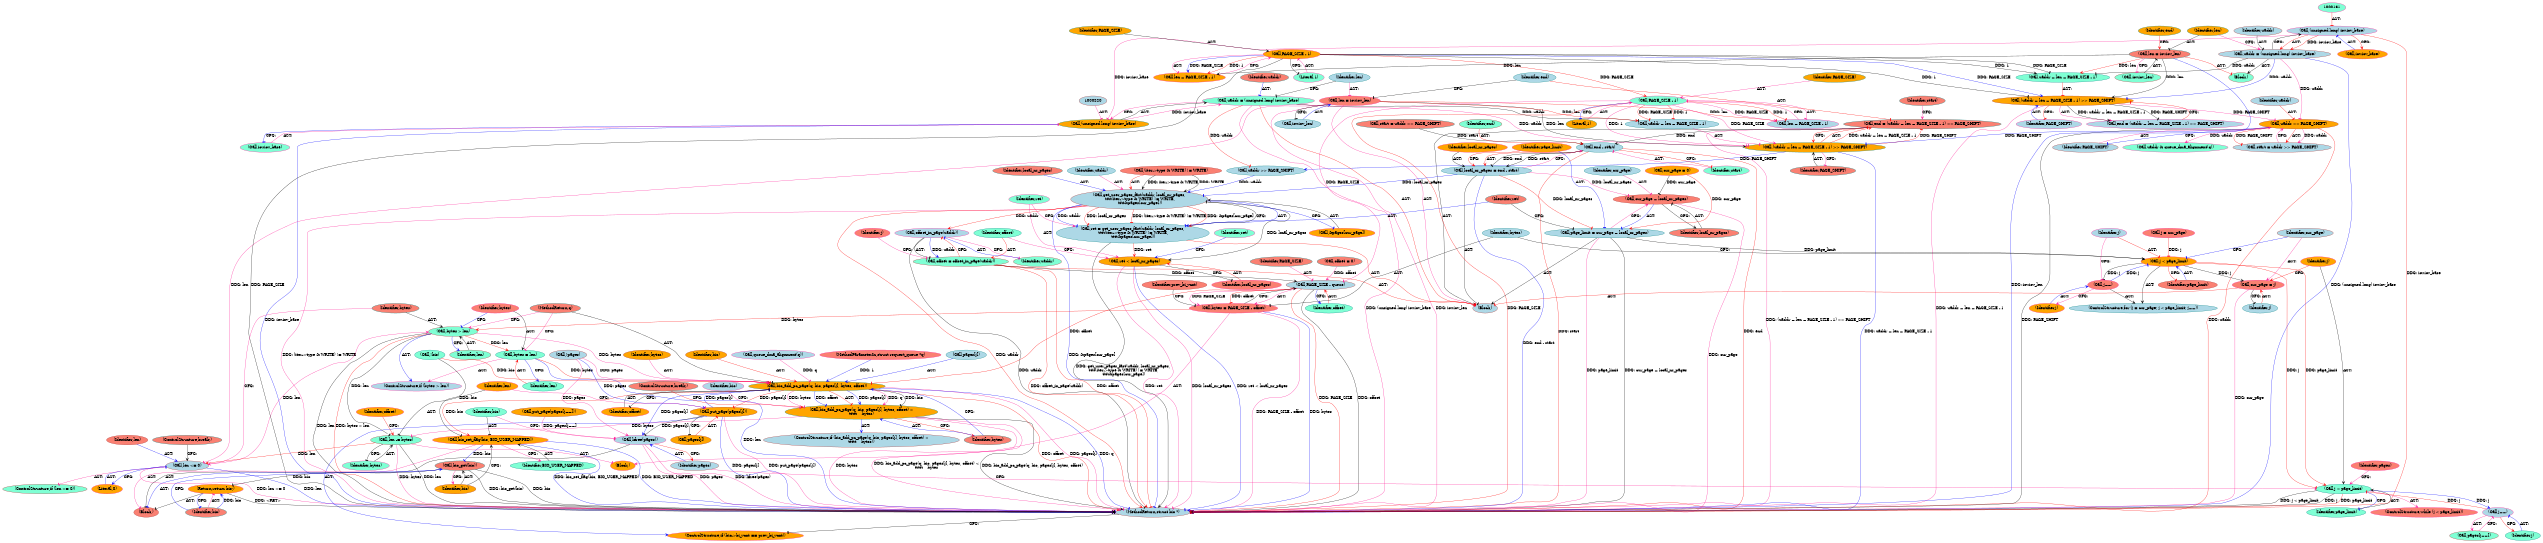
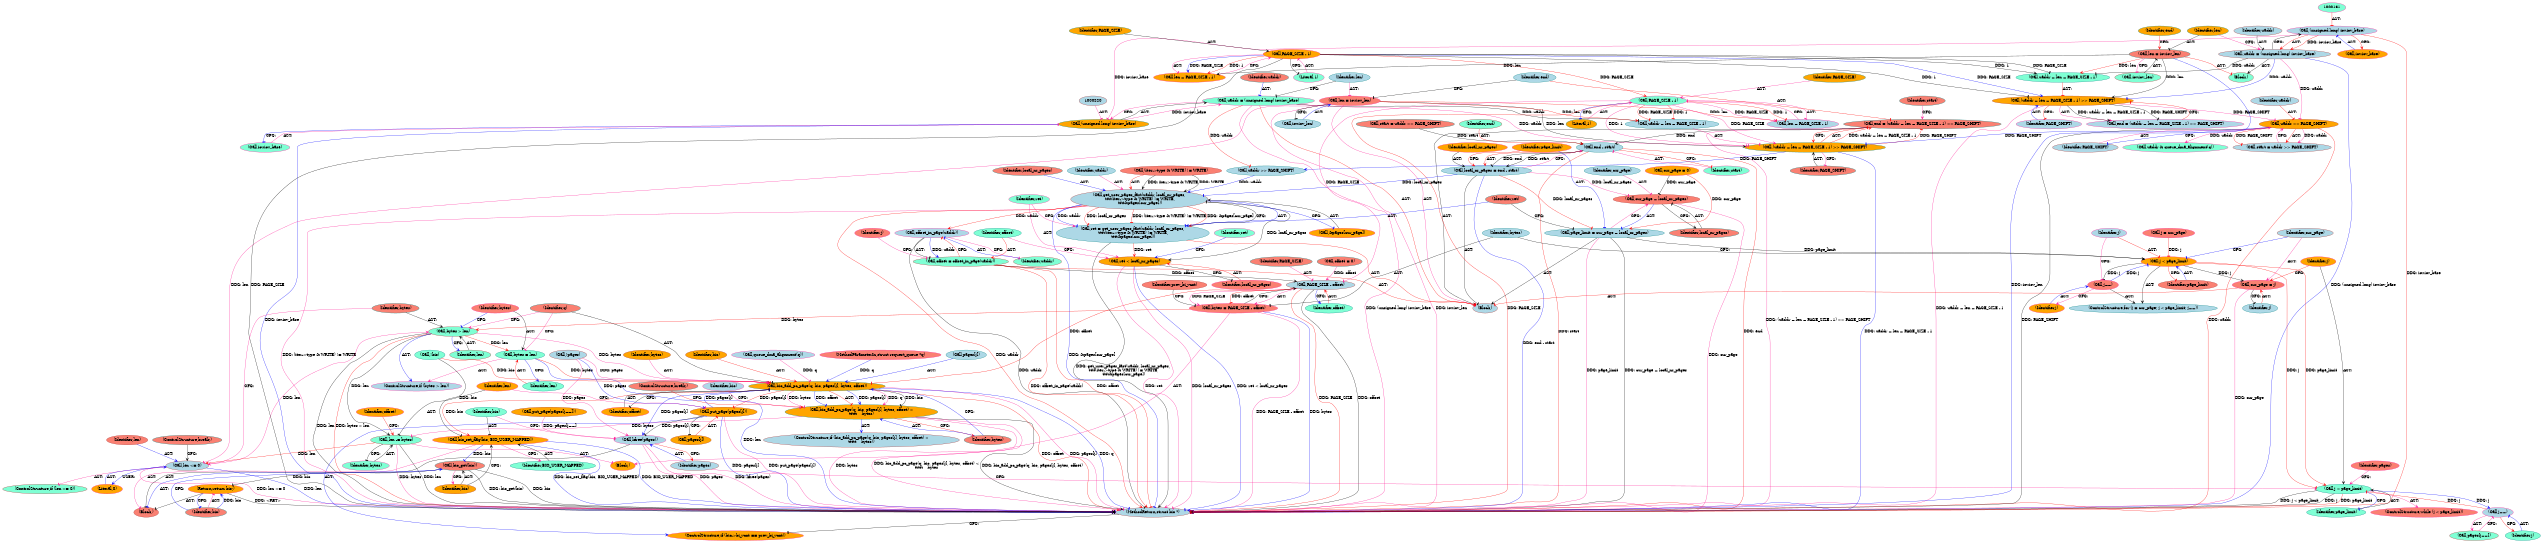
(1321, 285) -> (1321, 285)
(555, 308) -> (555, 308)
(867, 371) -> (867, 371)
(359, 377) -> (359, 377)
(131, 470) -> (131, 470)
(129, 477) -> (129, 477)
